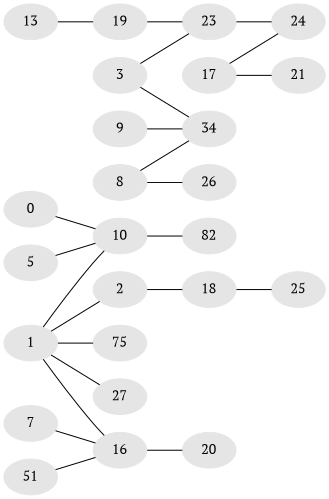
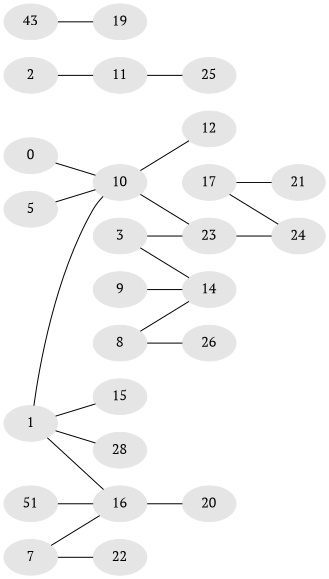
(31, 22) -> (31, 22)
(165, 22) -> (165, 209)
(209, 129) -> (209, 290)
(209, 236) -> (209, 129)
(209, 290) -> (120, 75)
(75, 316) -> none
(120, 343) -> (120, 397)
(120, 397) -> (120, 450)
none -> (120, 557)
